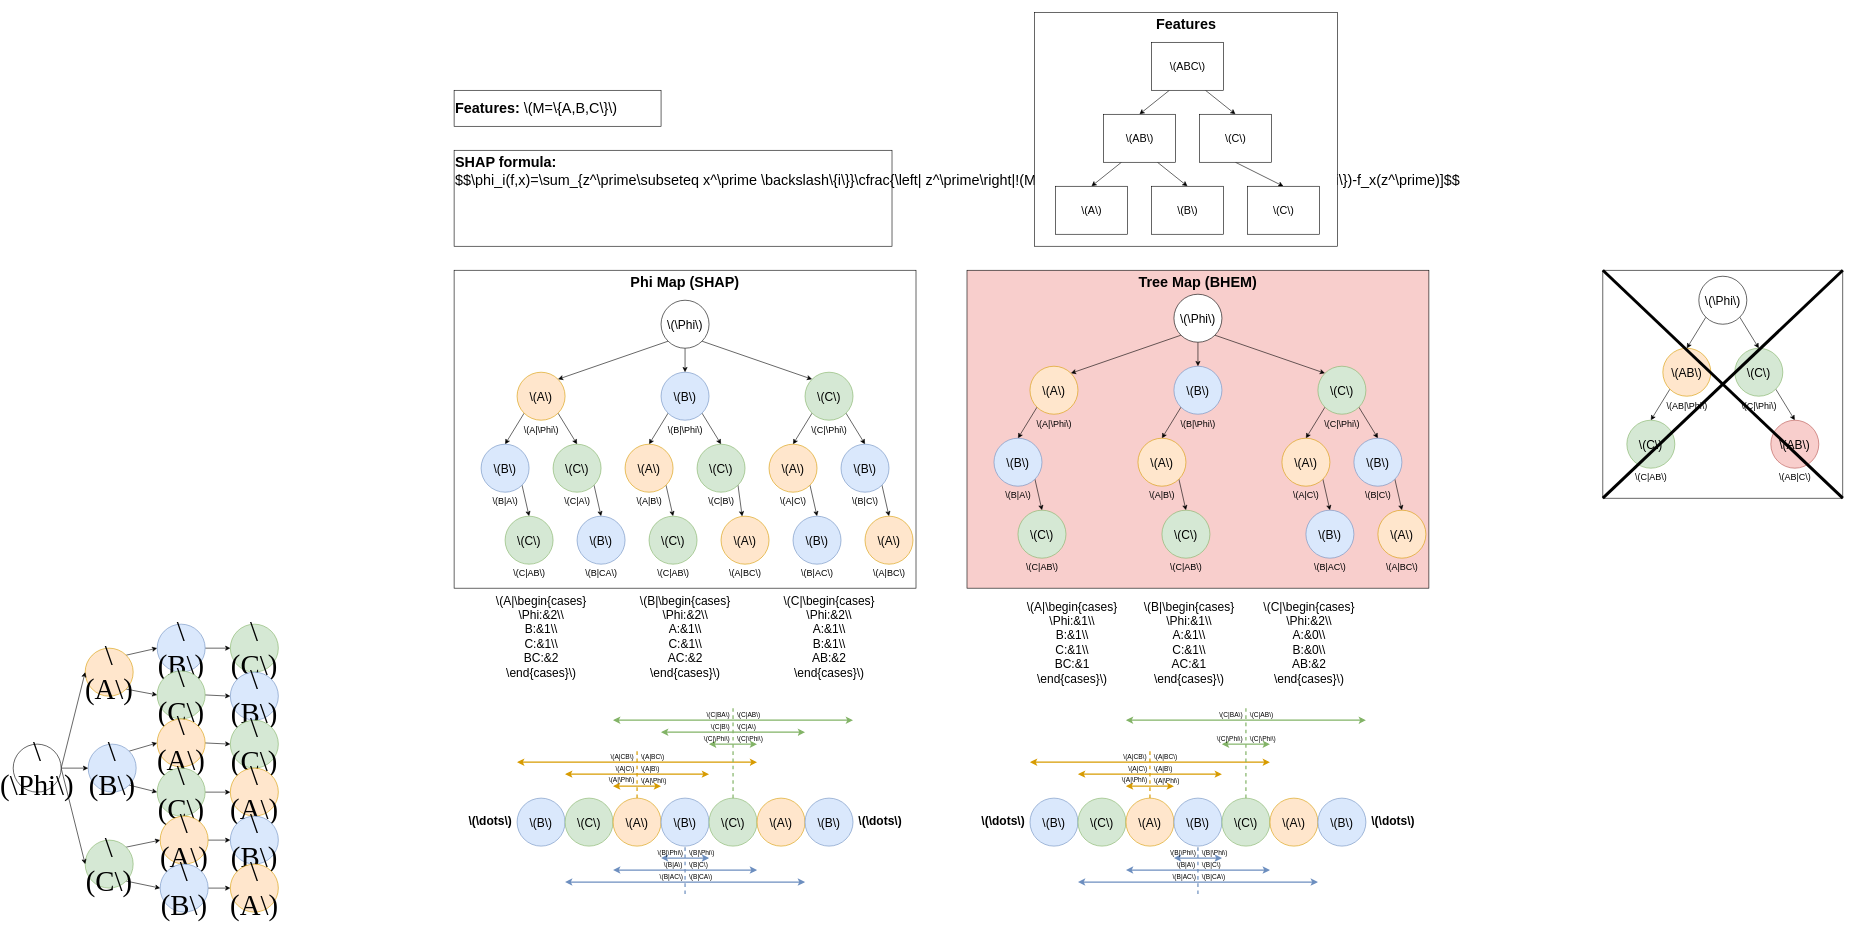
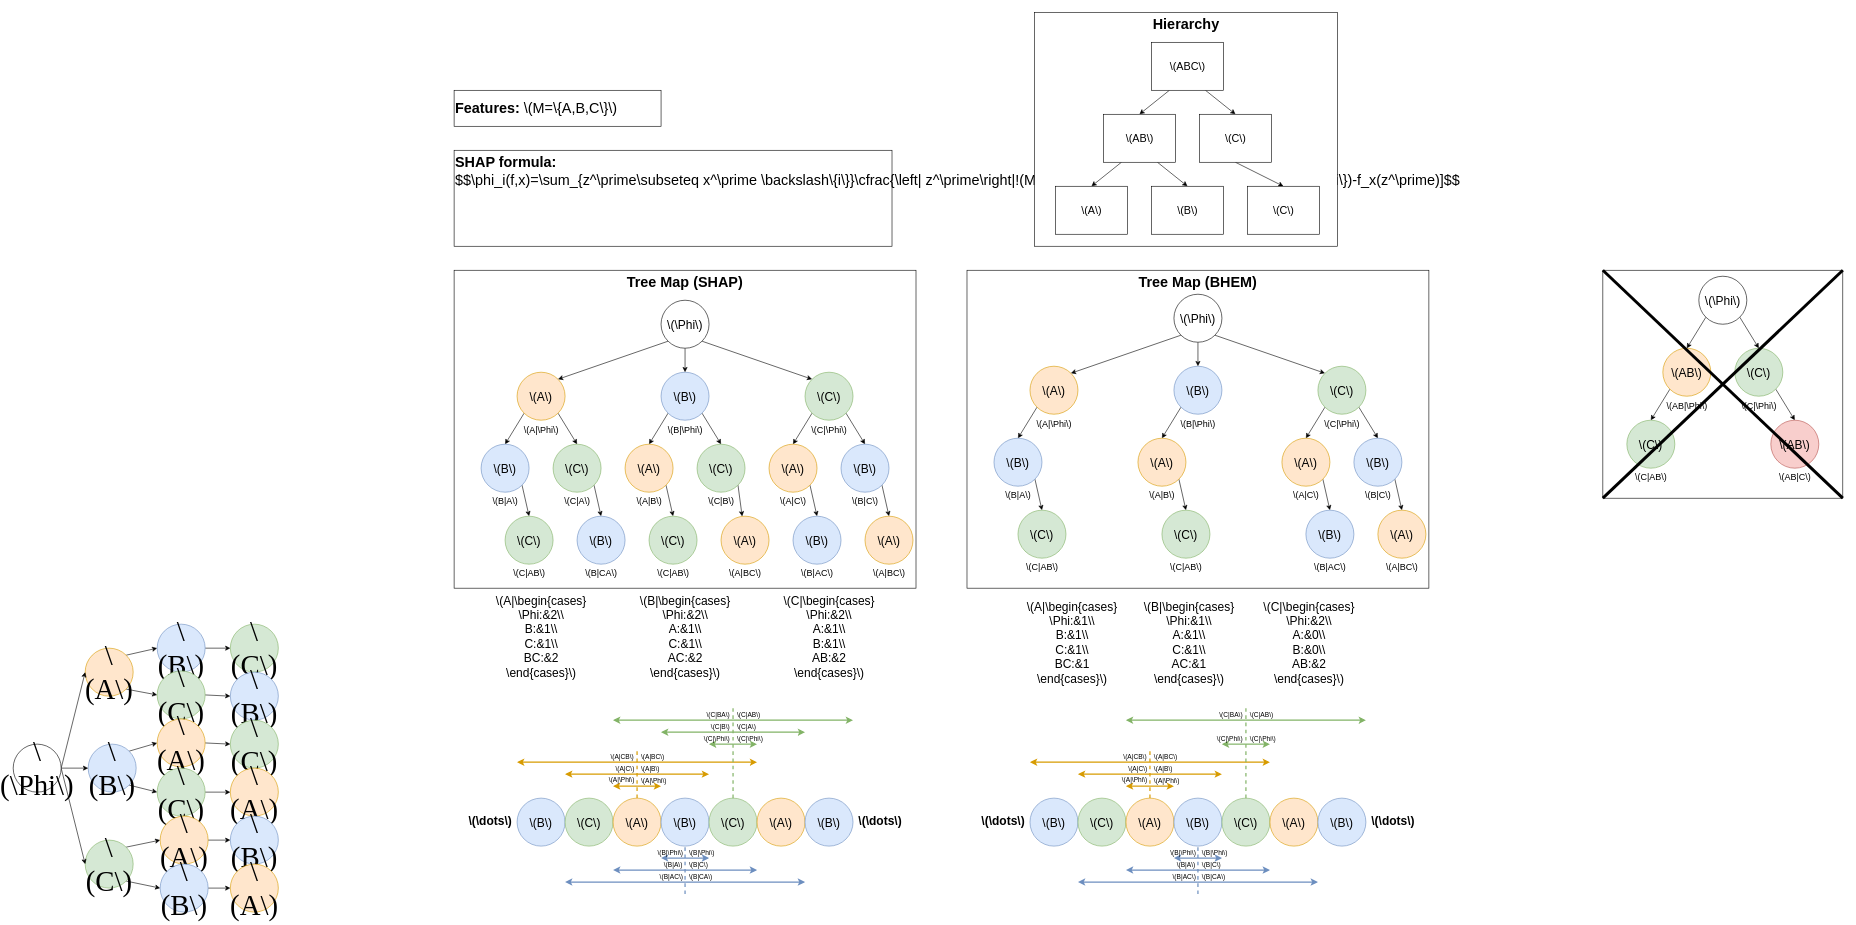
(1186, 25) -> (1186, 25)
(685, 283) -> (685, 283)
(1198, 429) -> (1198, 429)
